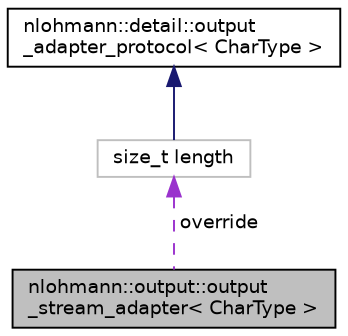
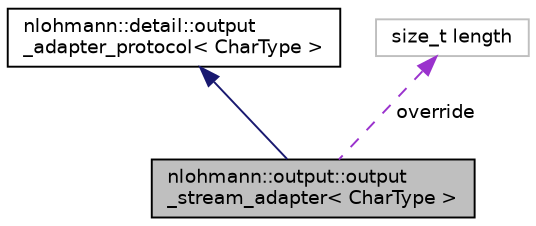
(174, 113) -> (251, 120)
